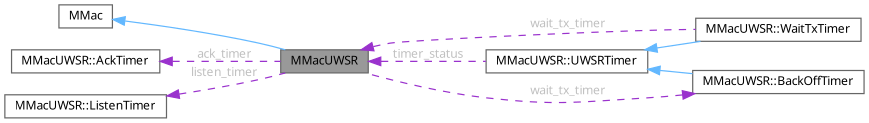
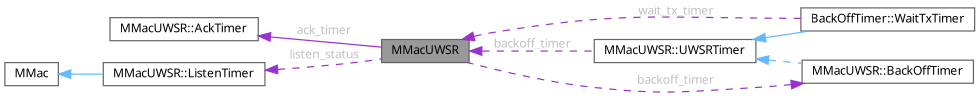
(778, 30) -> (888, 19)
(206, 33) -> (87, 74)
(427, 55) -> (532, 44)
(227, 61) -> (326, 42)
(676, 72) -> (785, 62)
(224, 73) -> (323, 55)
(567, 91) -> (675, 81)
